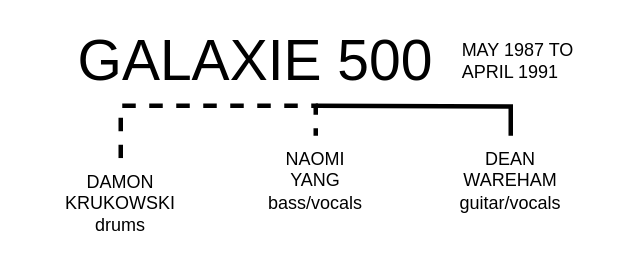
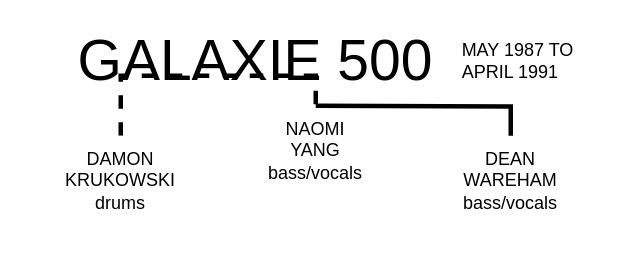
(316, 181) -> (316, 151)
(511, 181) -> (511, 181)
(121, 203) -> (121, 181)
